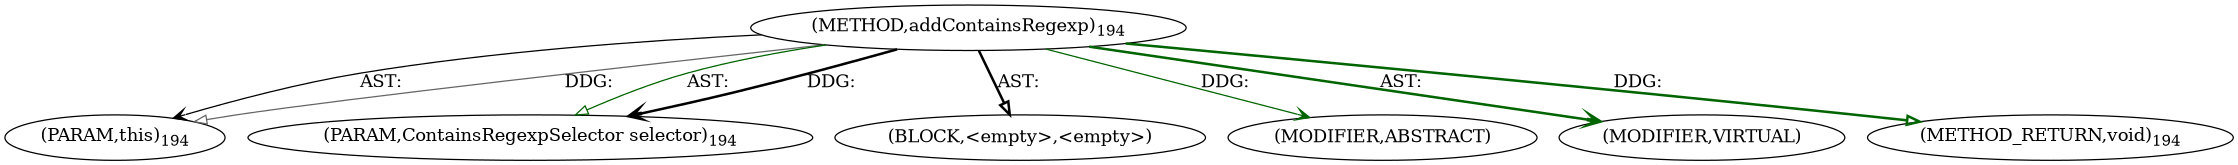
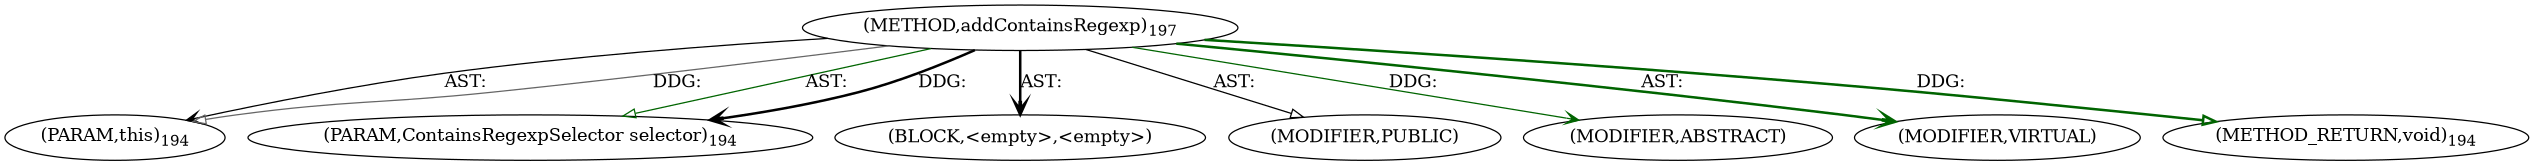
(1111, 26) -> (1163, 26)
(992, 77) -> (1020, 76)
none -> (1365, 138)
